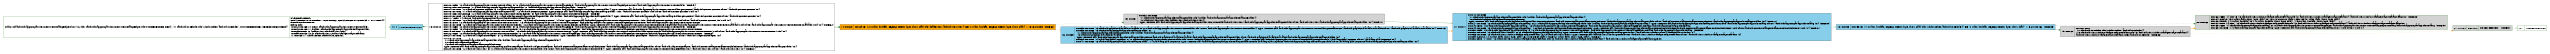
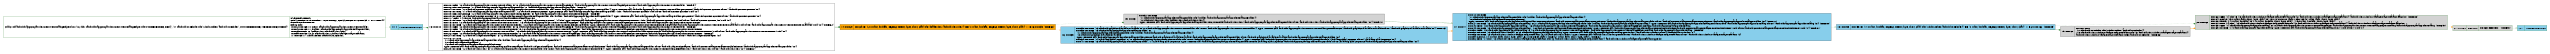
(426, 26) -> (425, 28)
(2532, 28) -> (2532, 28)
(2321, 34) -> (2449, 27)
